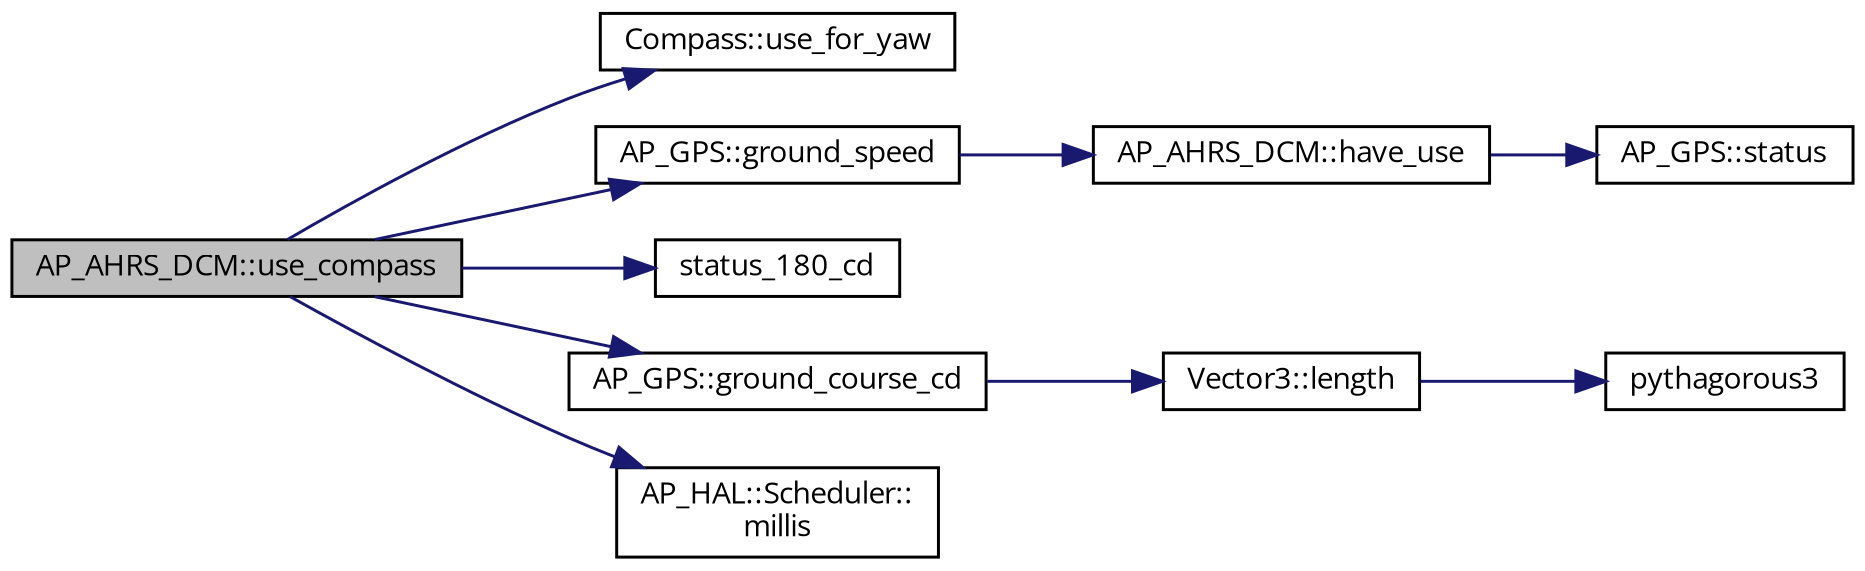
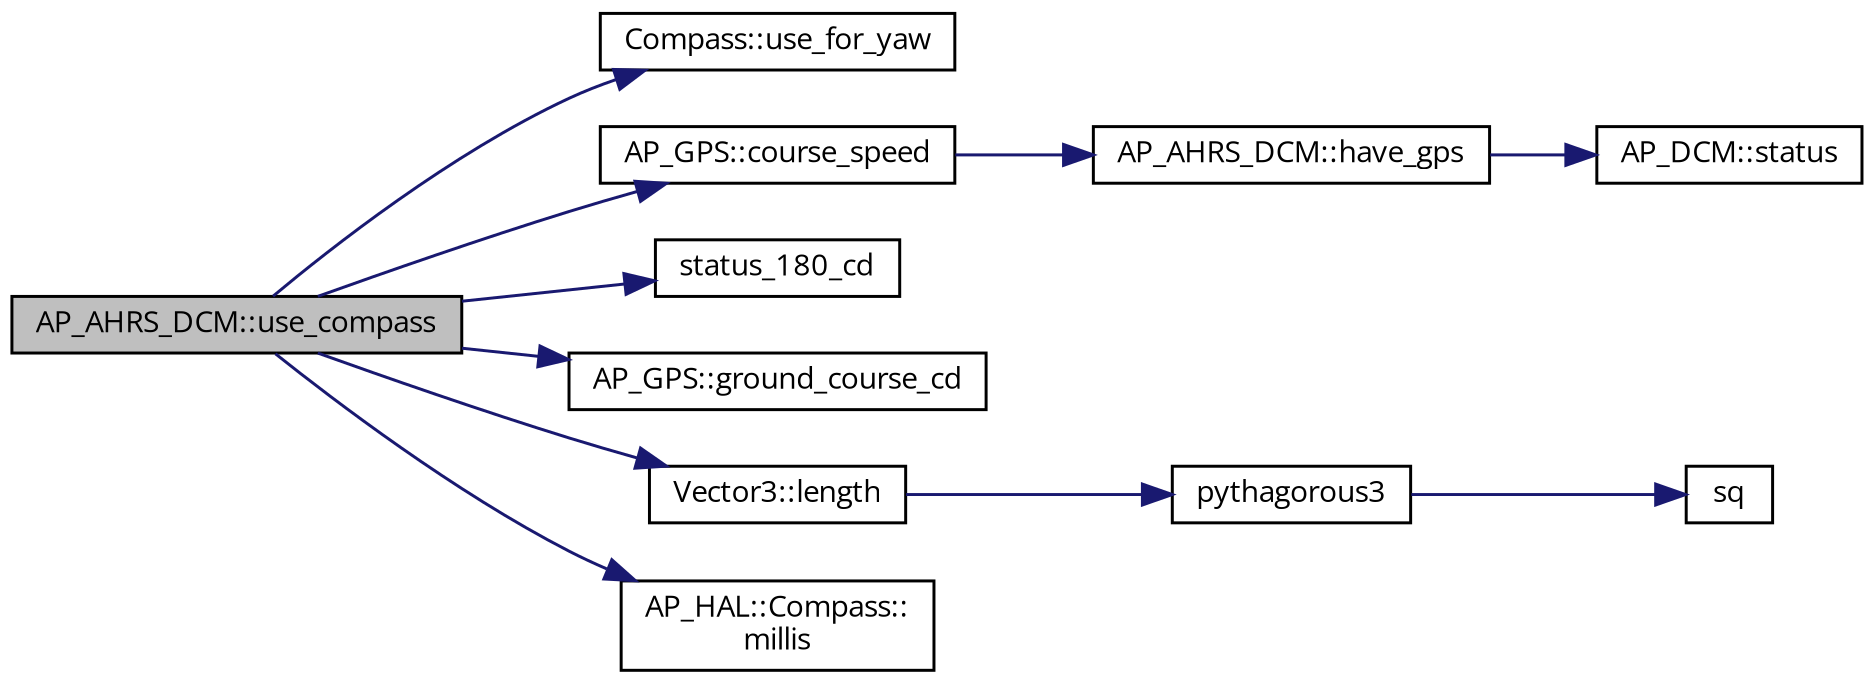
(778, 155) -> (778, 155)
(1291, 155) -> (1291, 155)
(1725, 155) -> (1729, 155)
(1059, 381) -> (477, 408)
none -> (1729, 495)
(778, 512) -> (778, 626)
